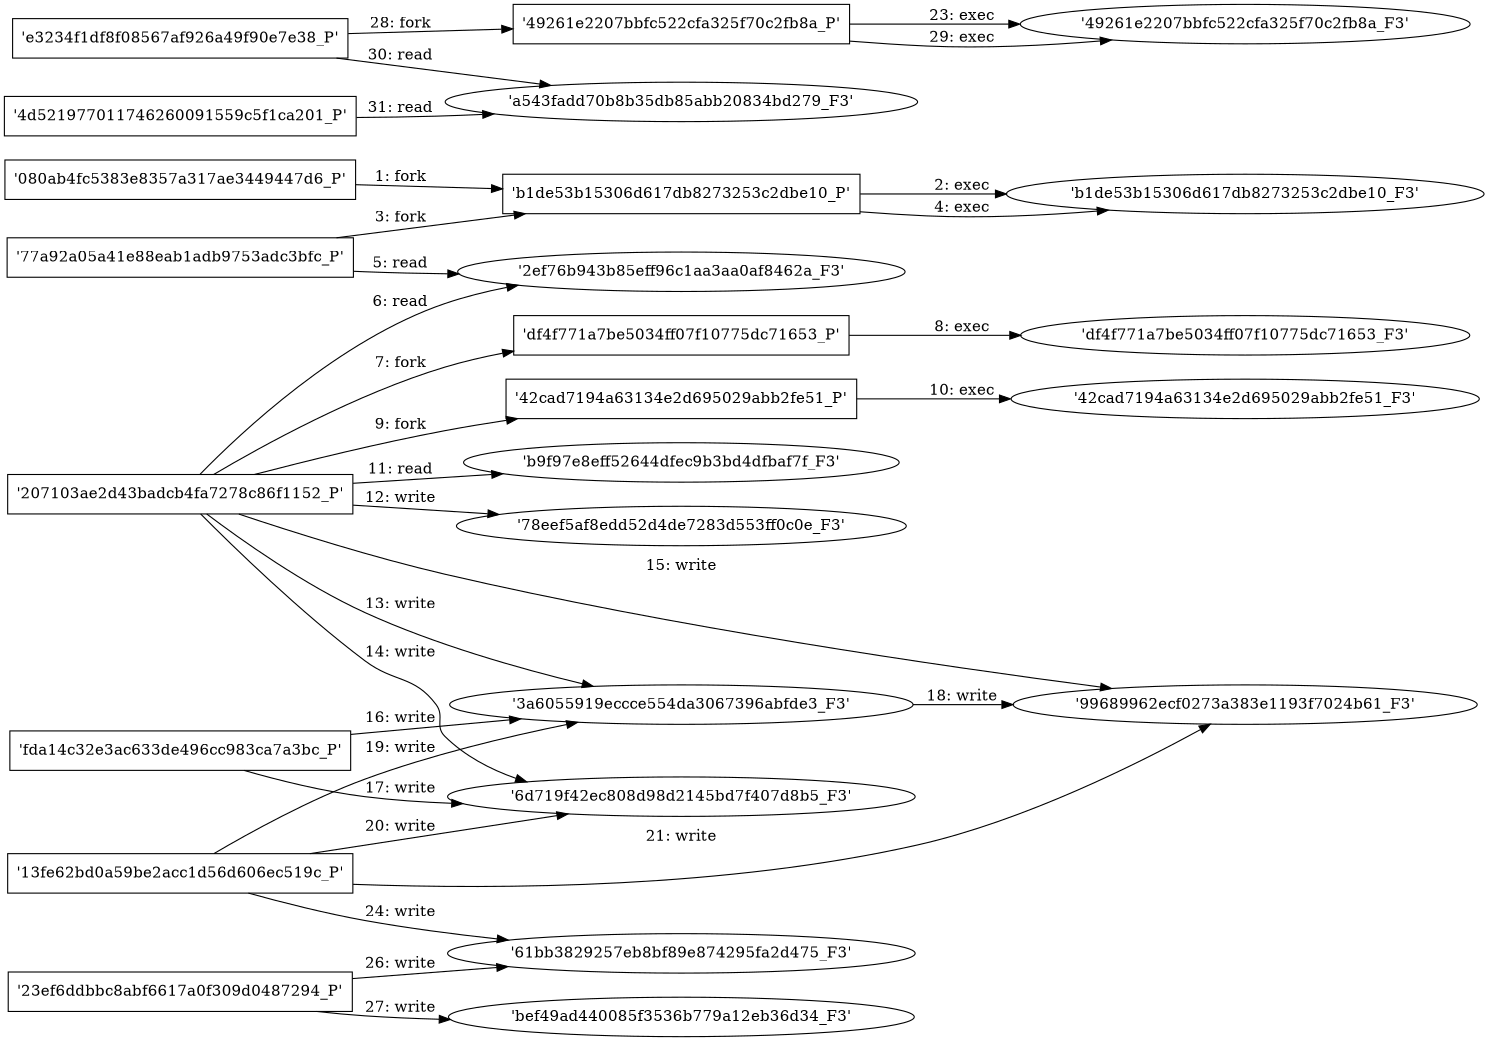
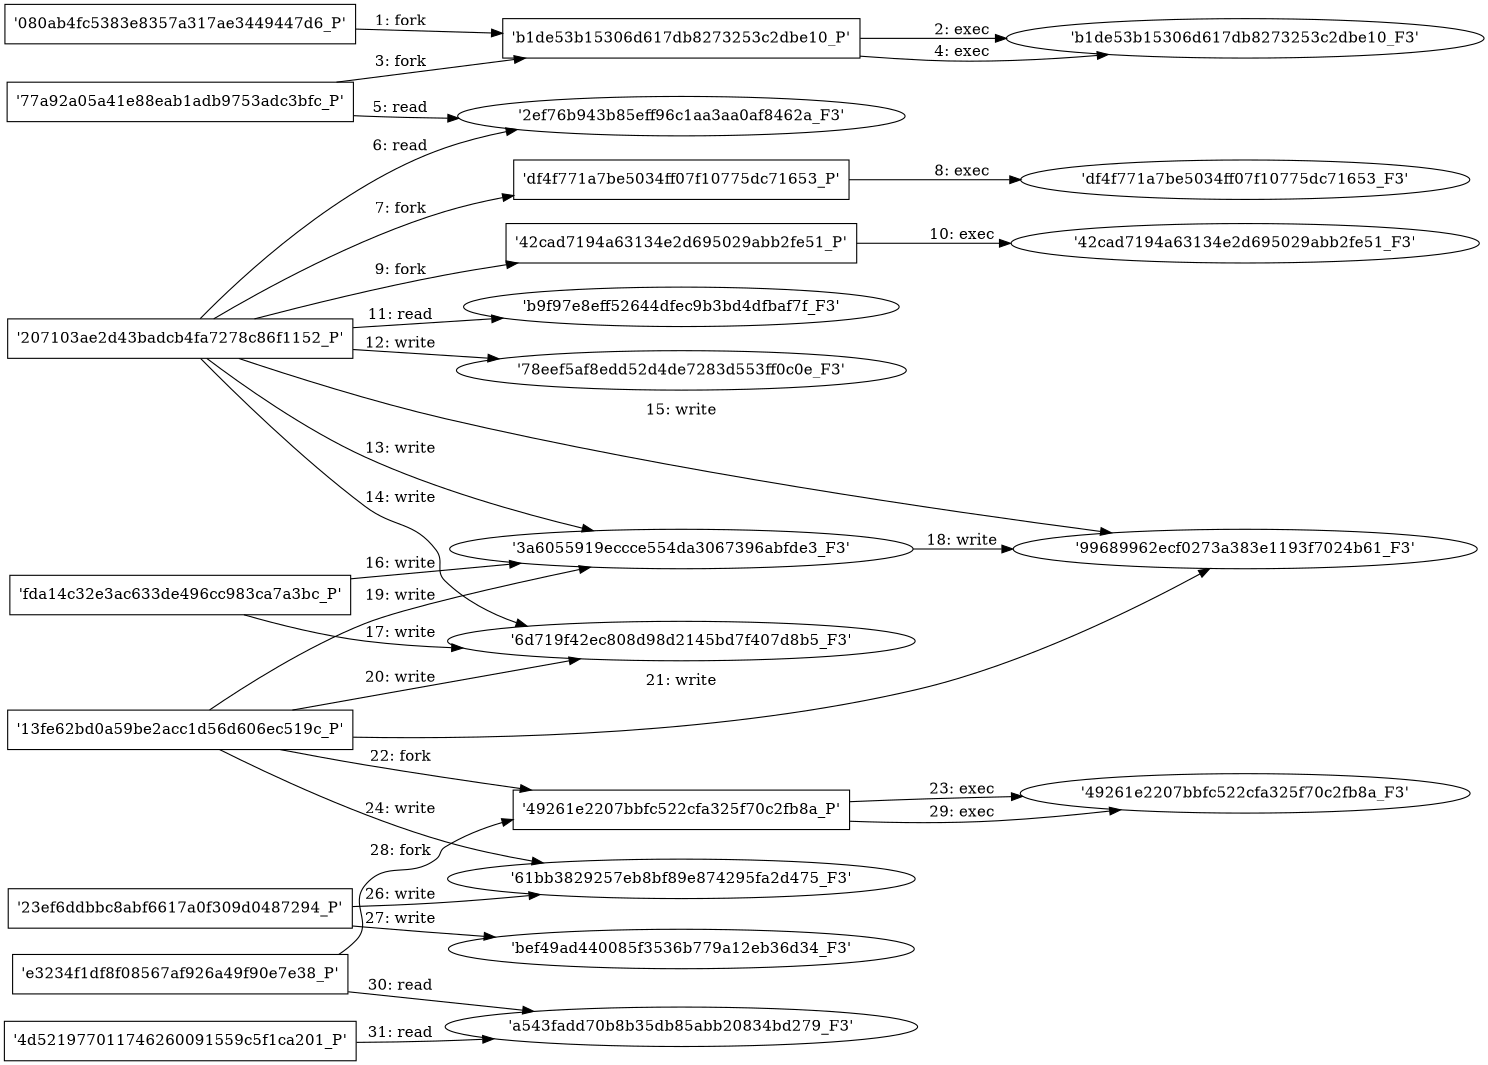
none -> (400, 771)
